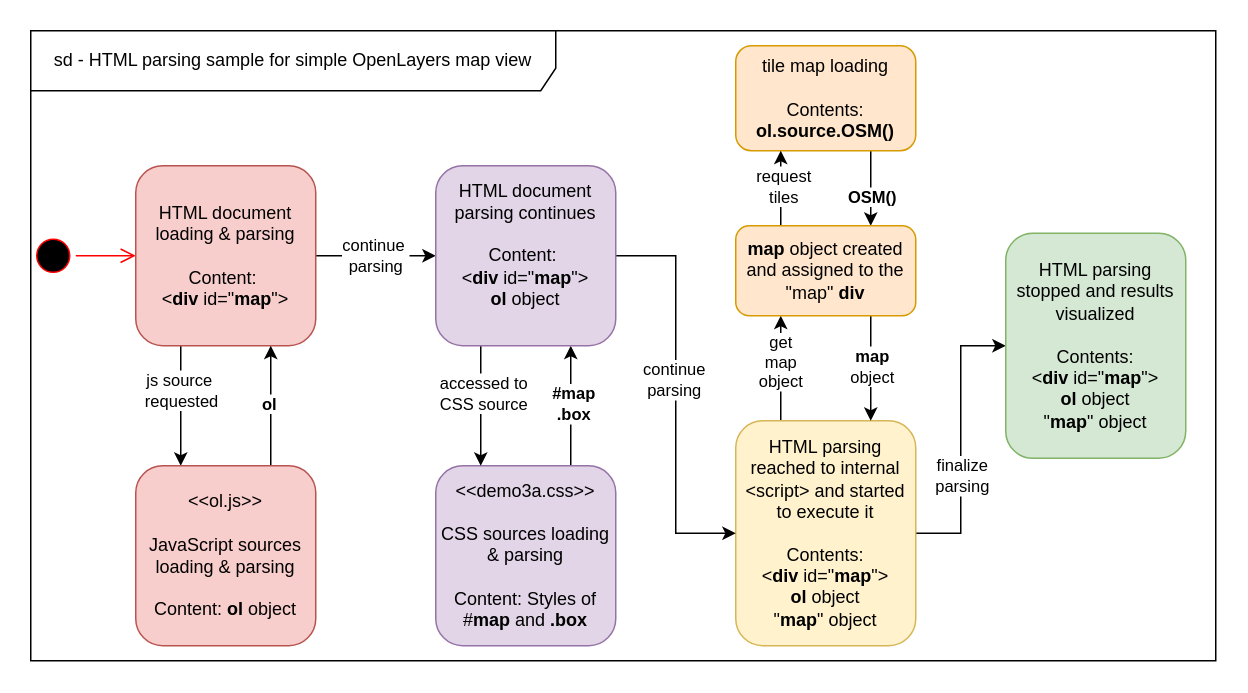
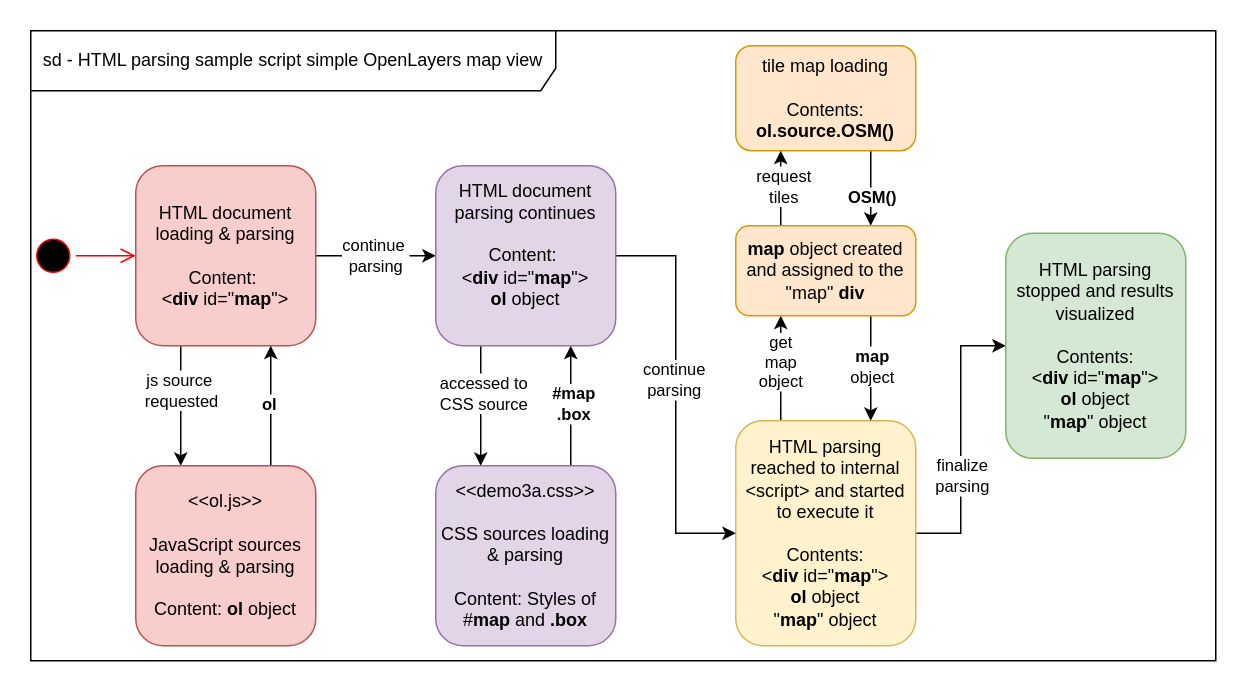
(293, 61) -> (293, 61)
